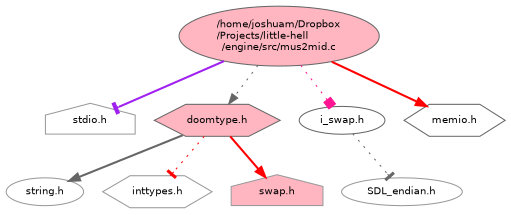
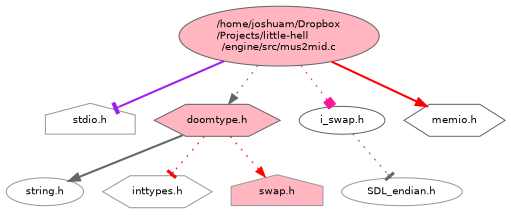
(244, 153) -> (244, 153)
